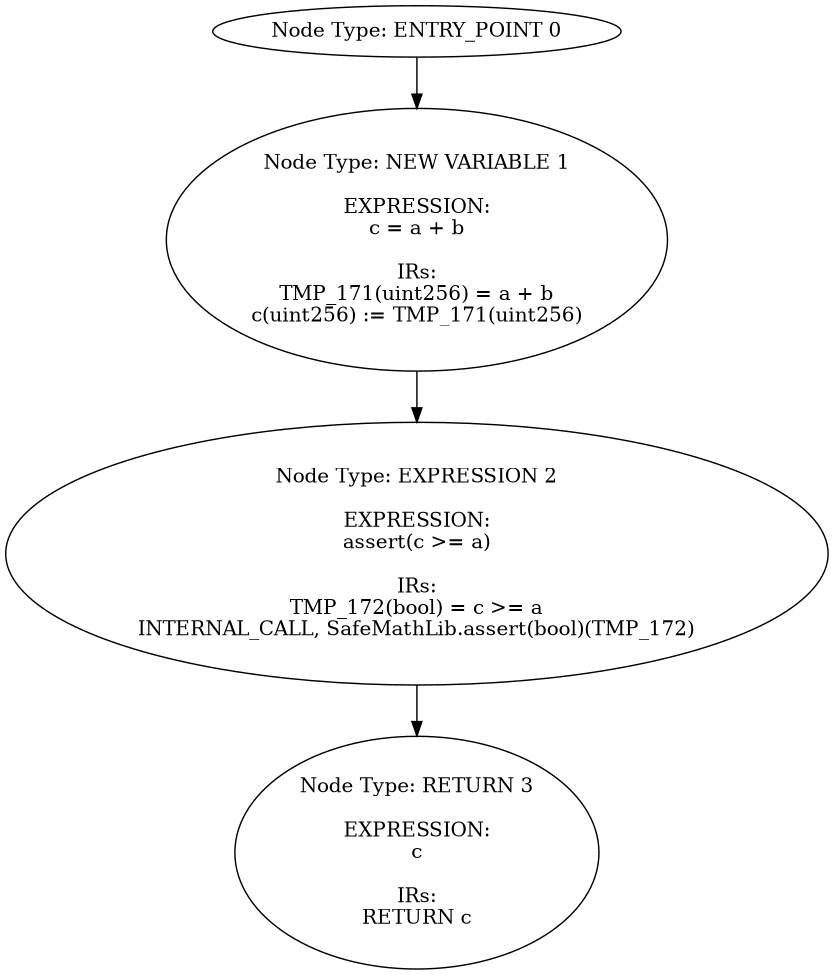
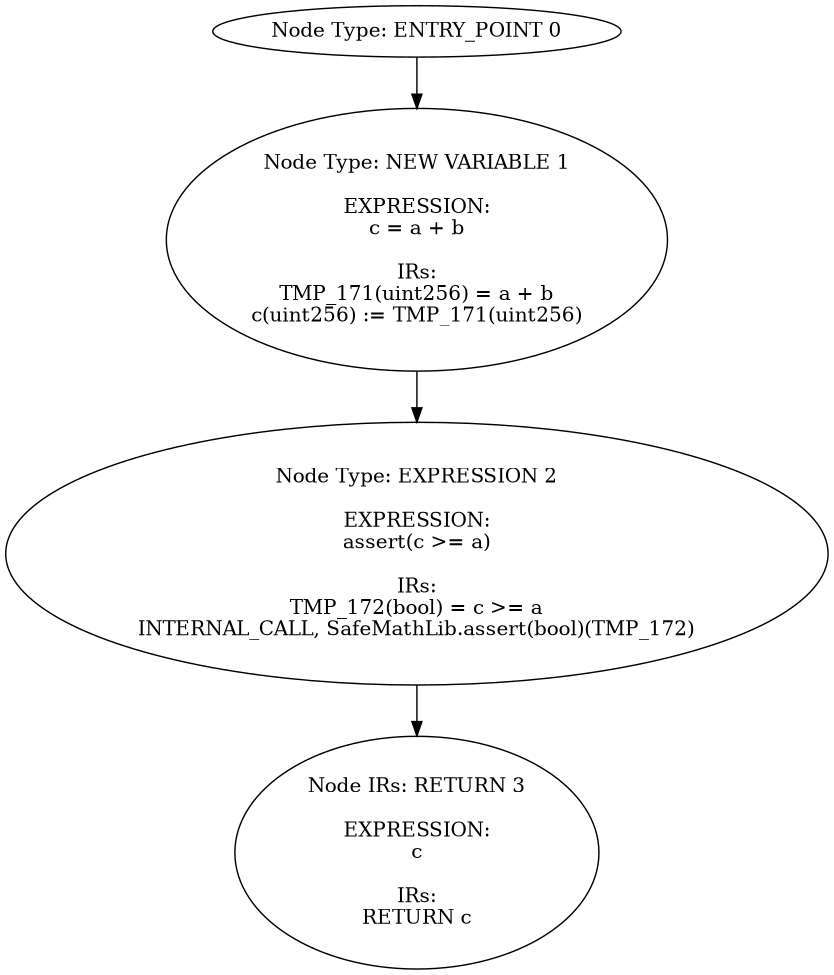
(417, 853) -> (417, 853)
